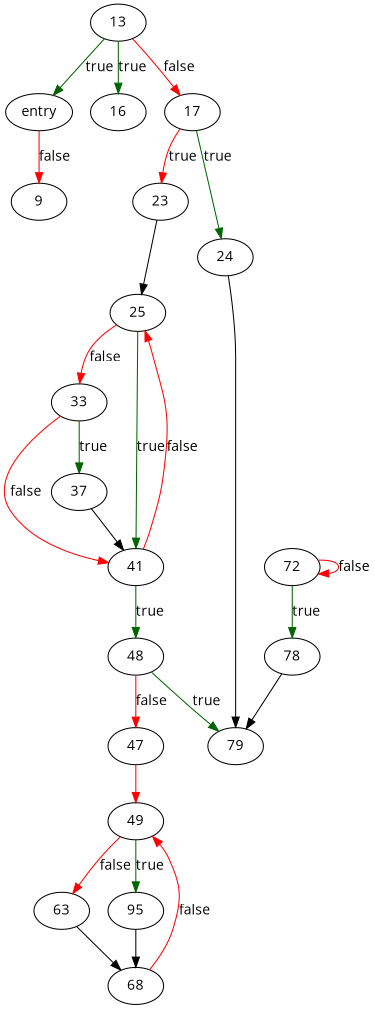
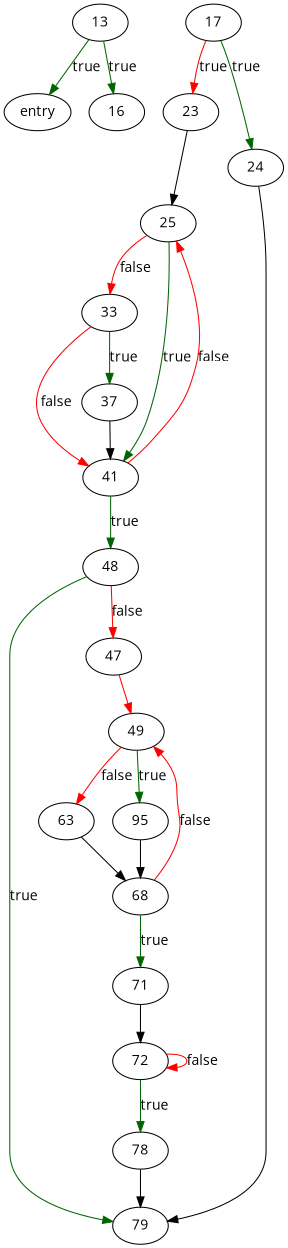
(154, 62) -> none
(39, 202) -> none
none -> (140, 986)
